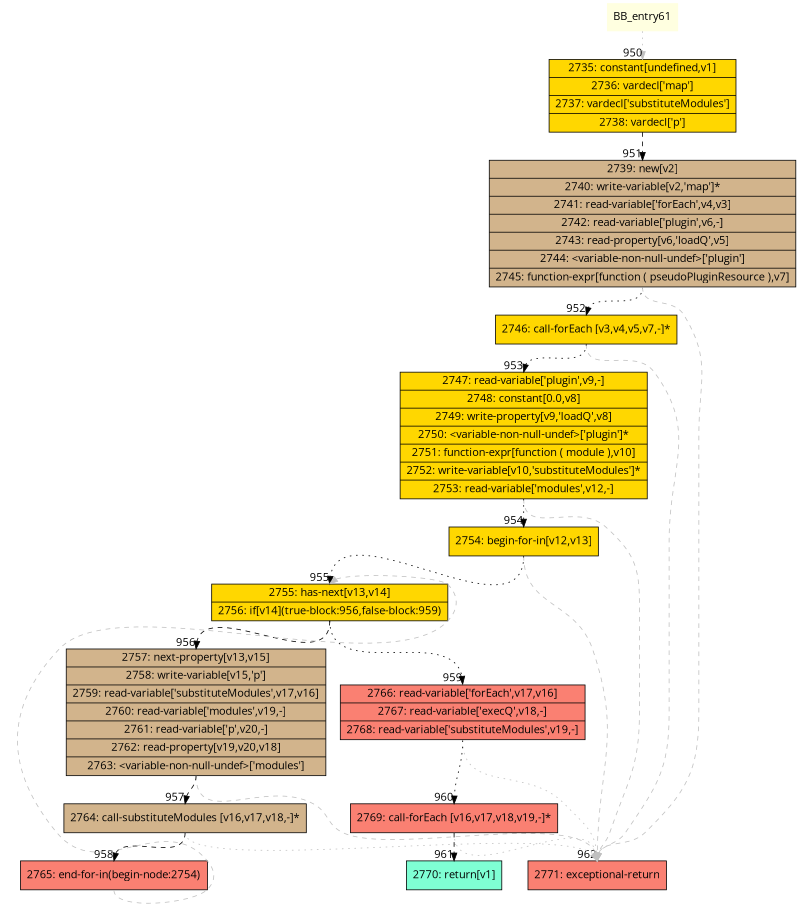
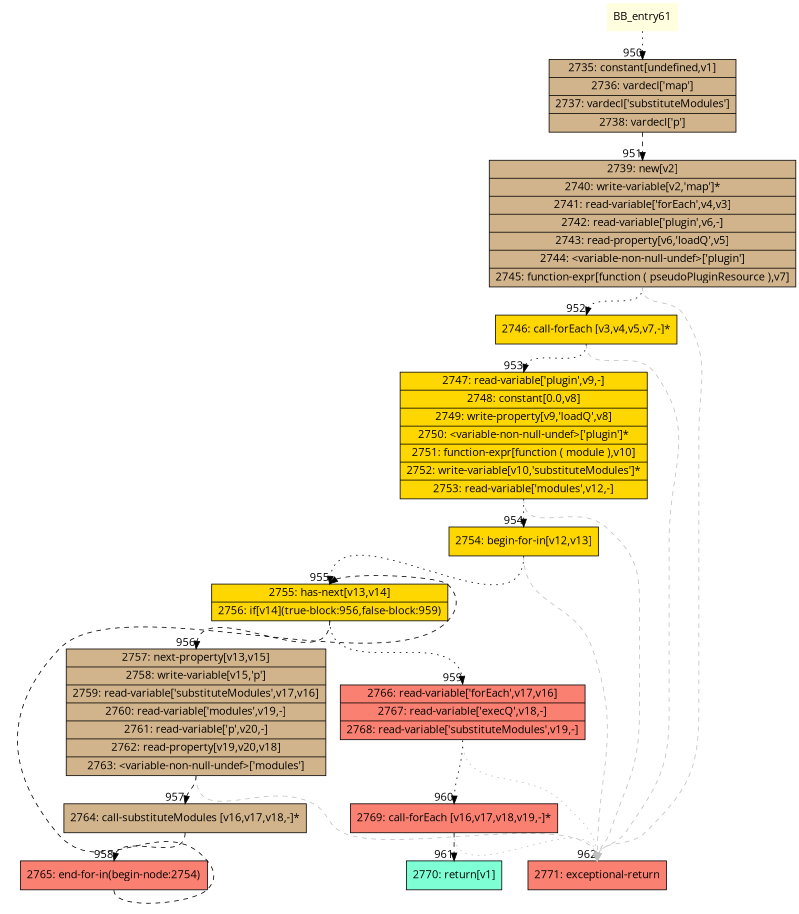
(643, 41) -> (643, 41)
(643, 96) -> (643, 96)
(82, 637) -> (82, 637)
(388, 847) -> none
